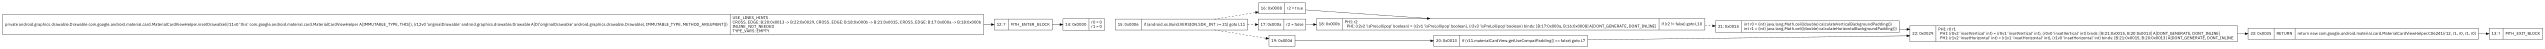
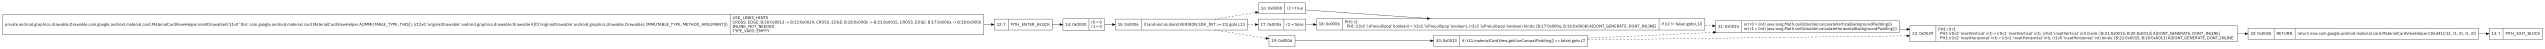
none -> (1108, 25)
none -> (1650, 35)
(1747, 38) -> (1747, 38)
